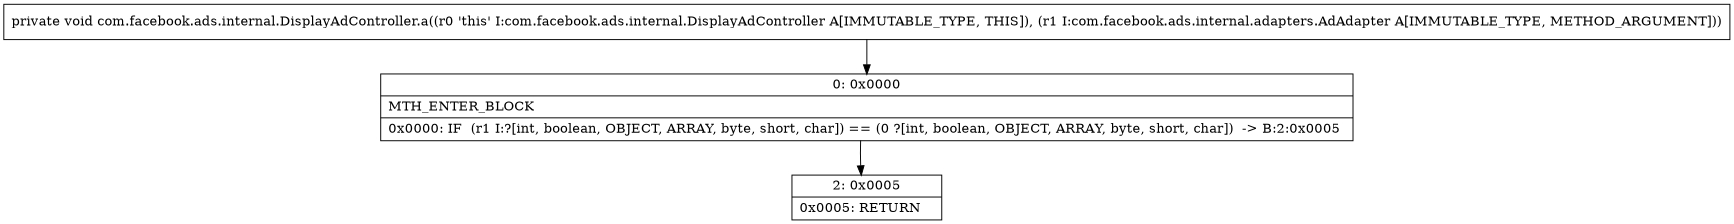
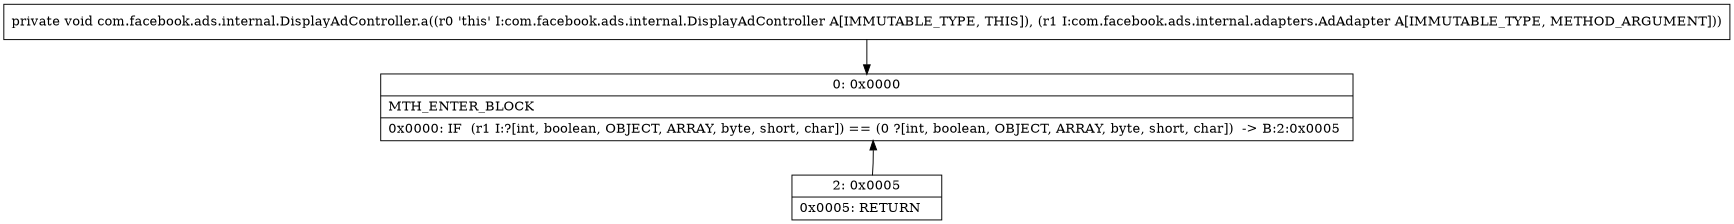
(860, 153) -> (873, 163)
